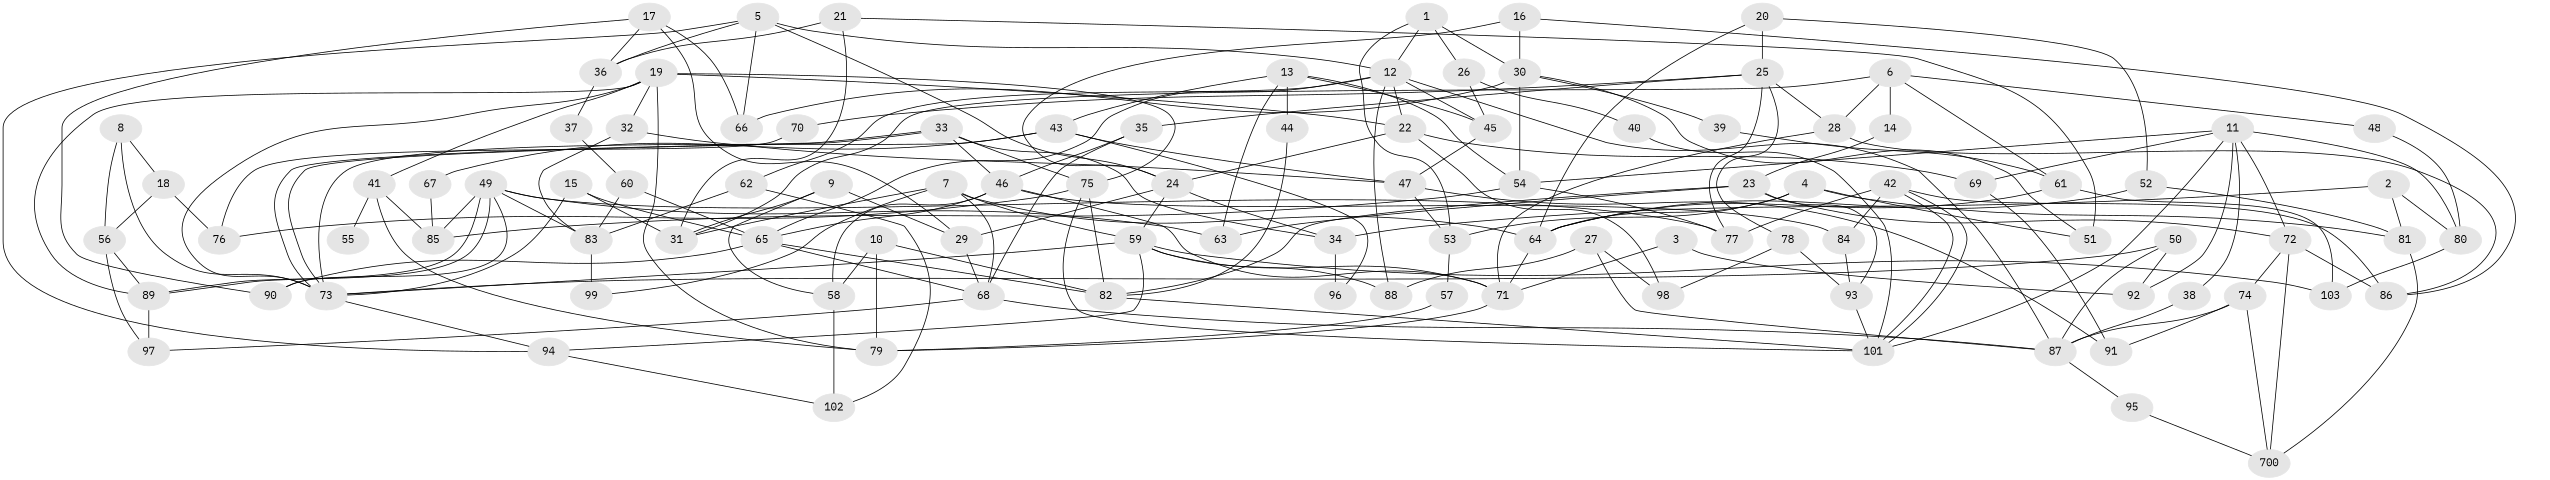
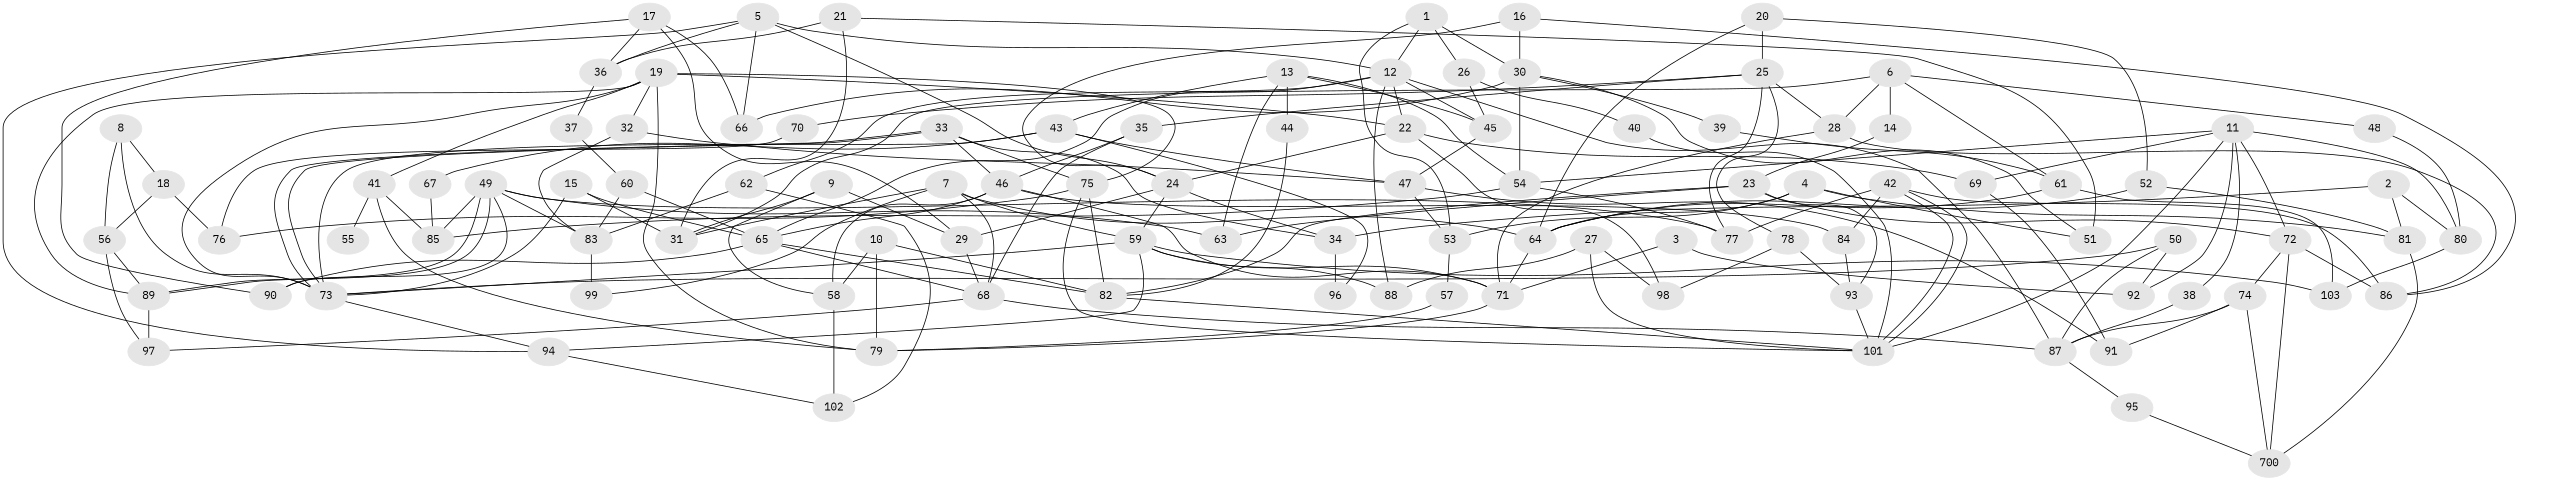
(1789, 327) -> (1631, 322)
